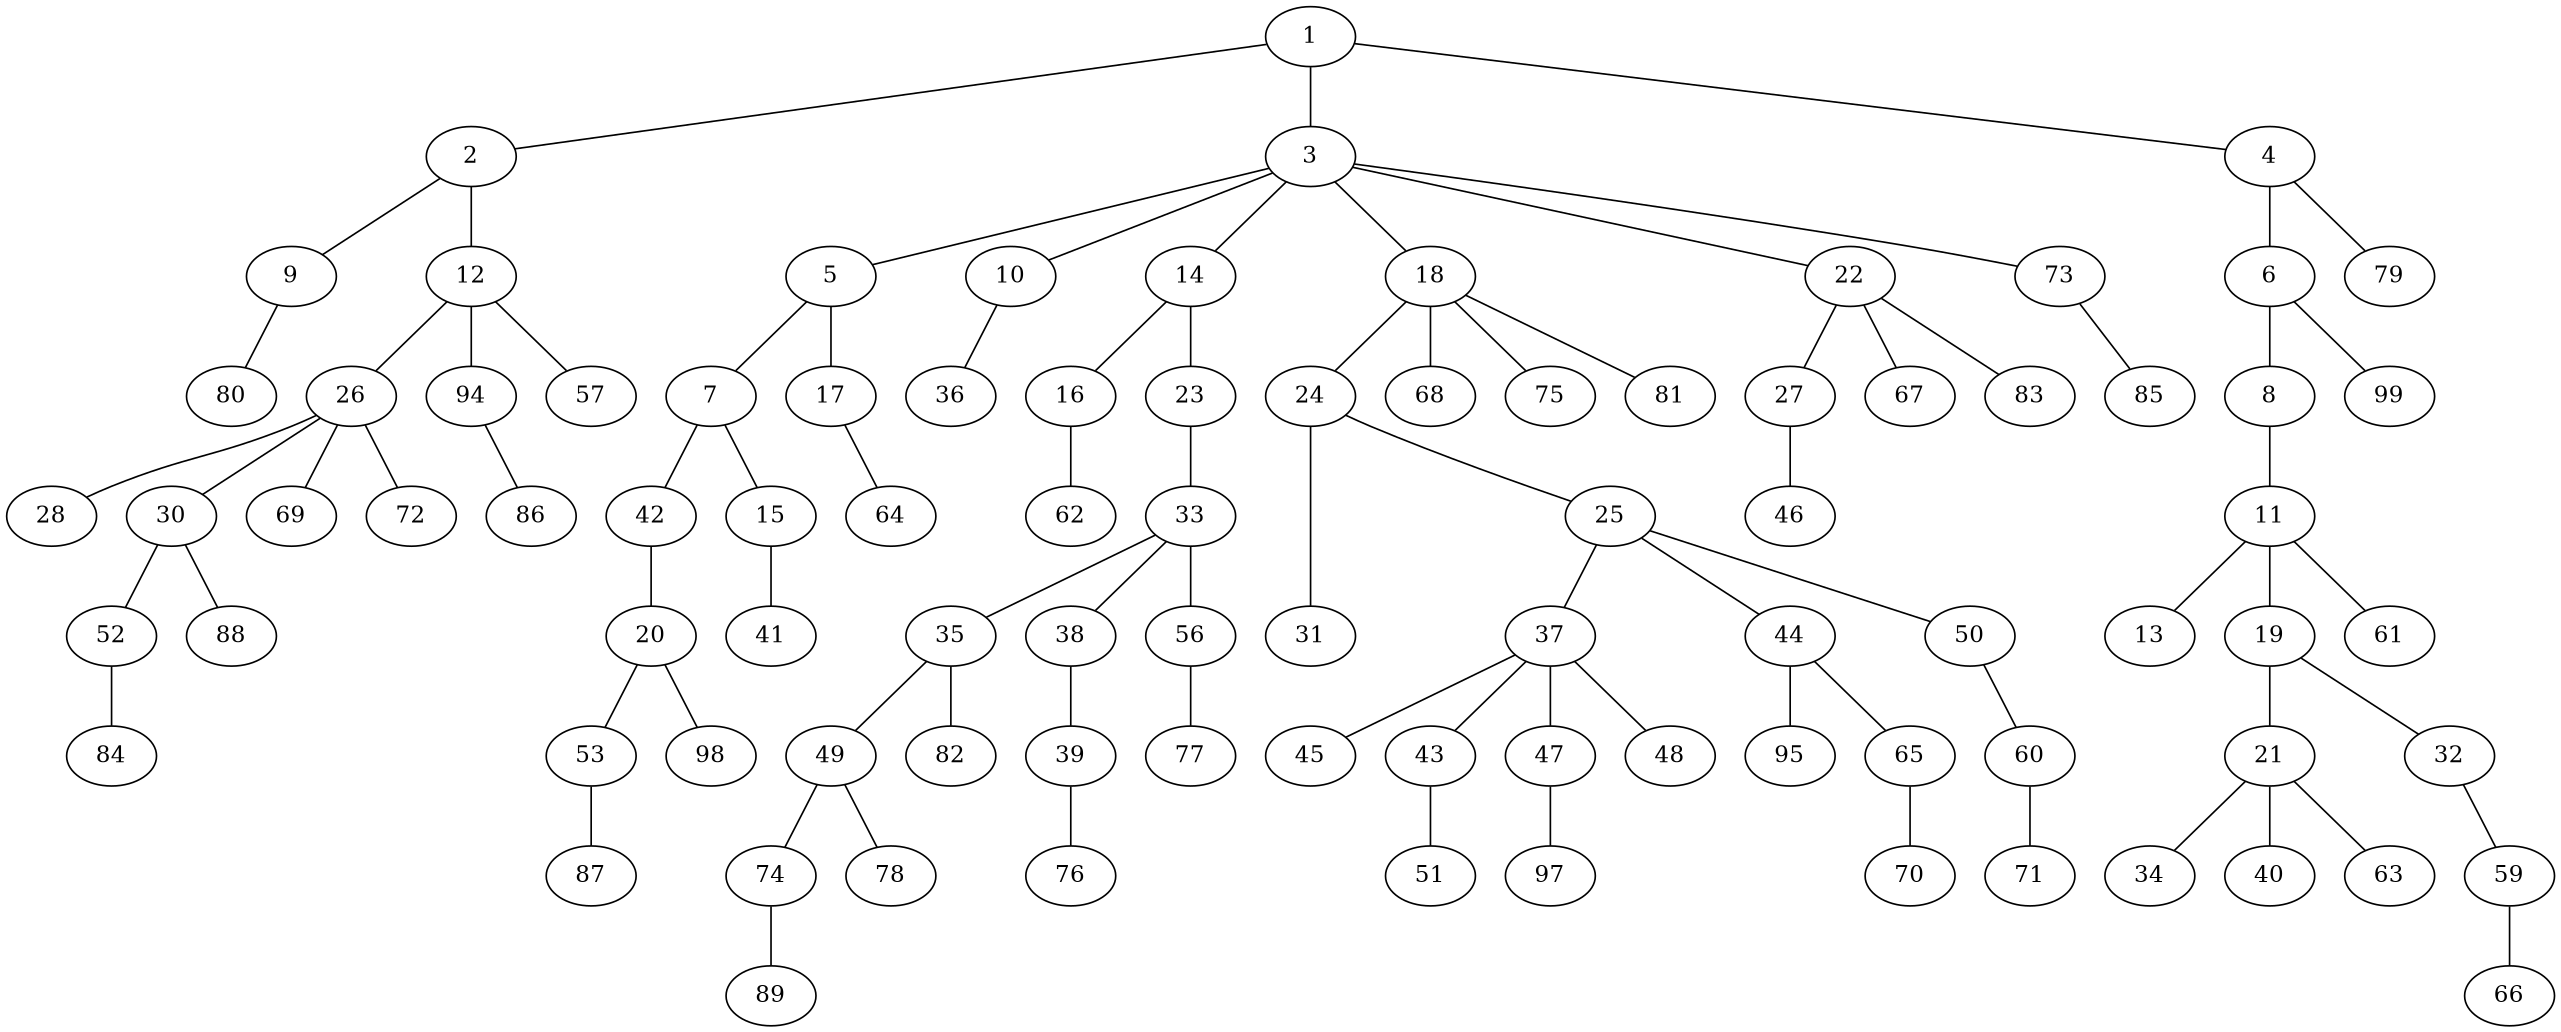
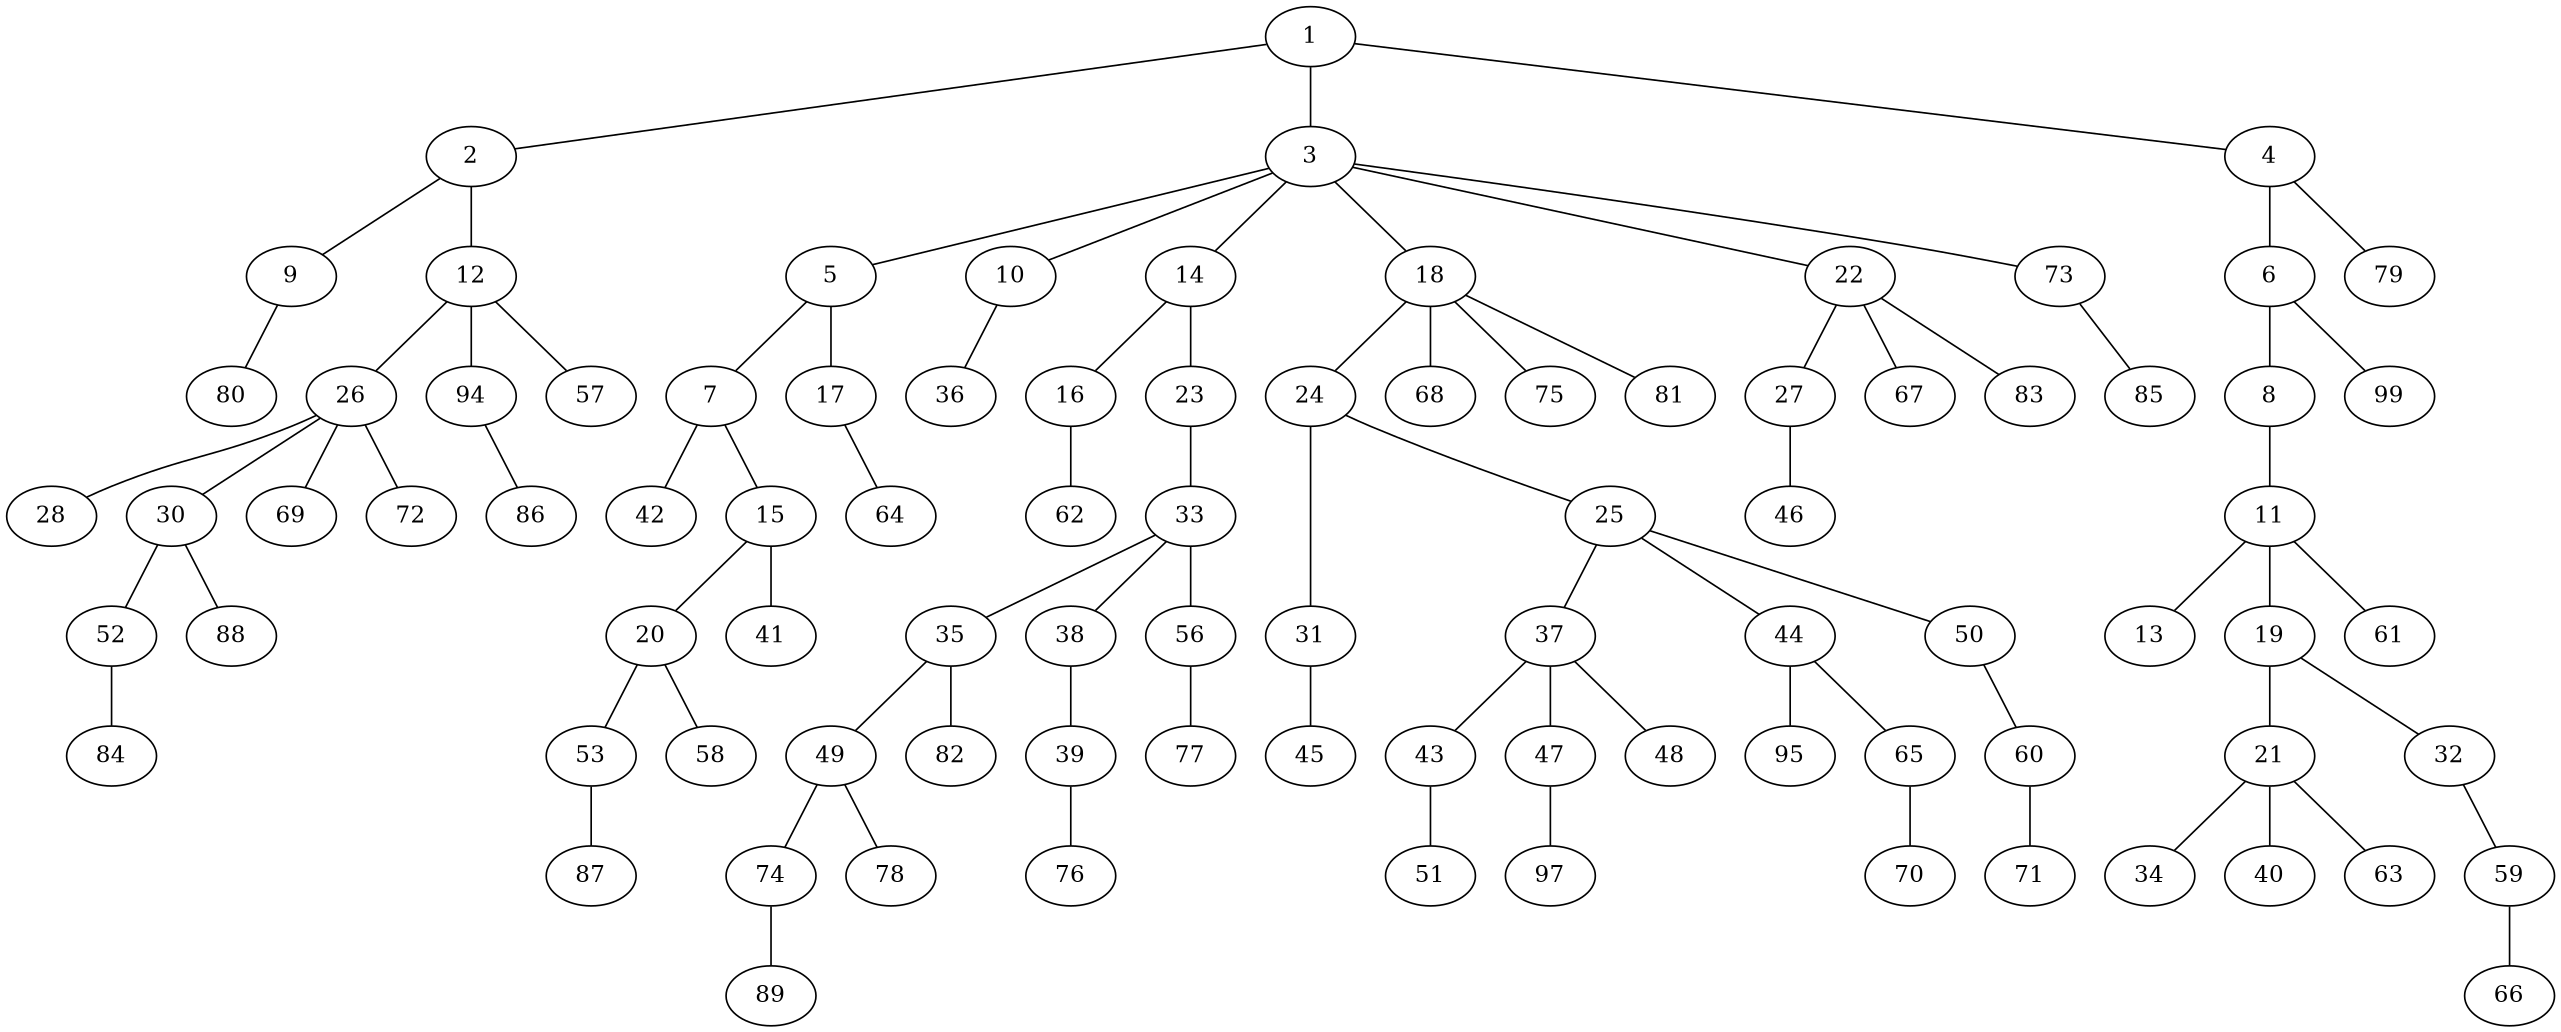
(651, 576) -> (711, 576)
(1431, 696) -> (1311, 696)
(711, 756) -> (711, 756)
